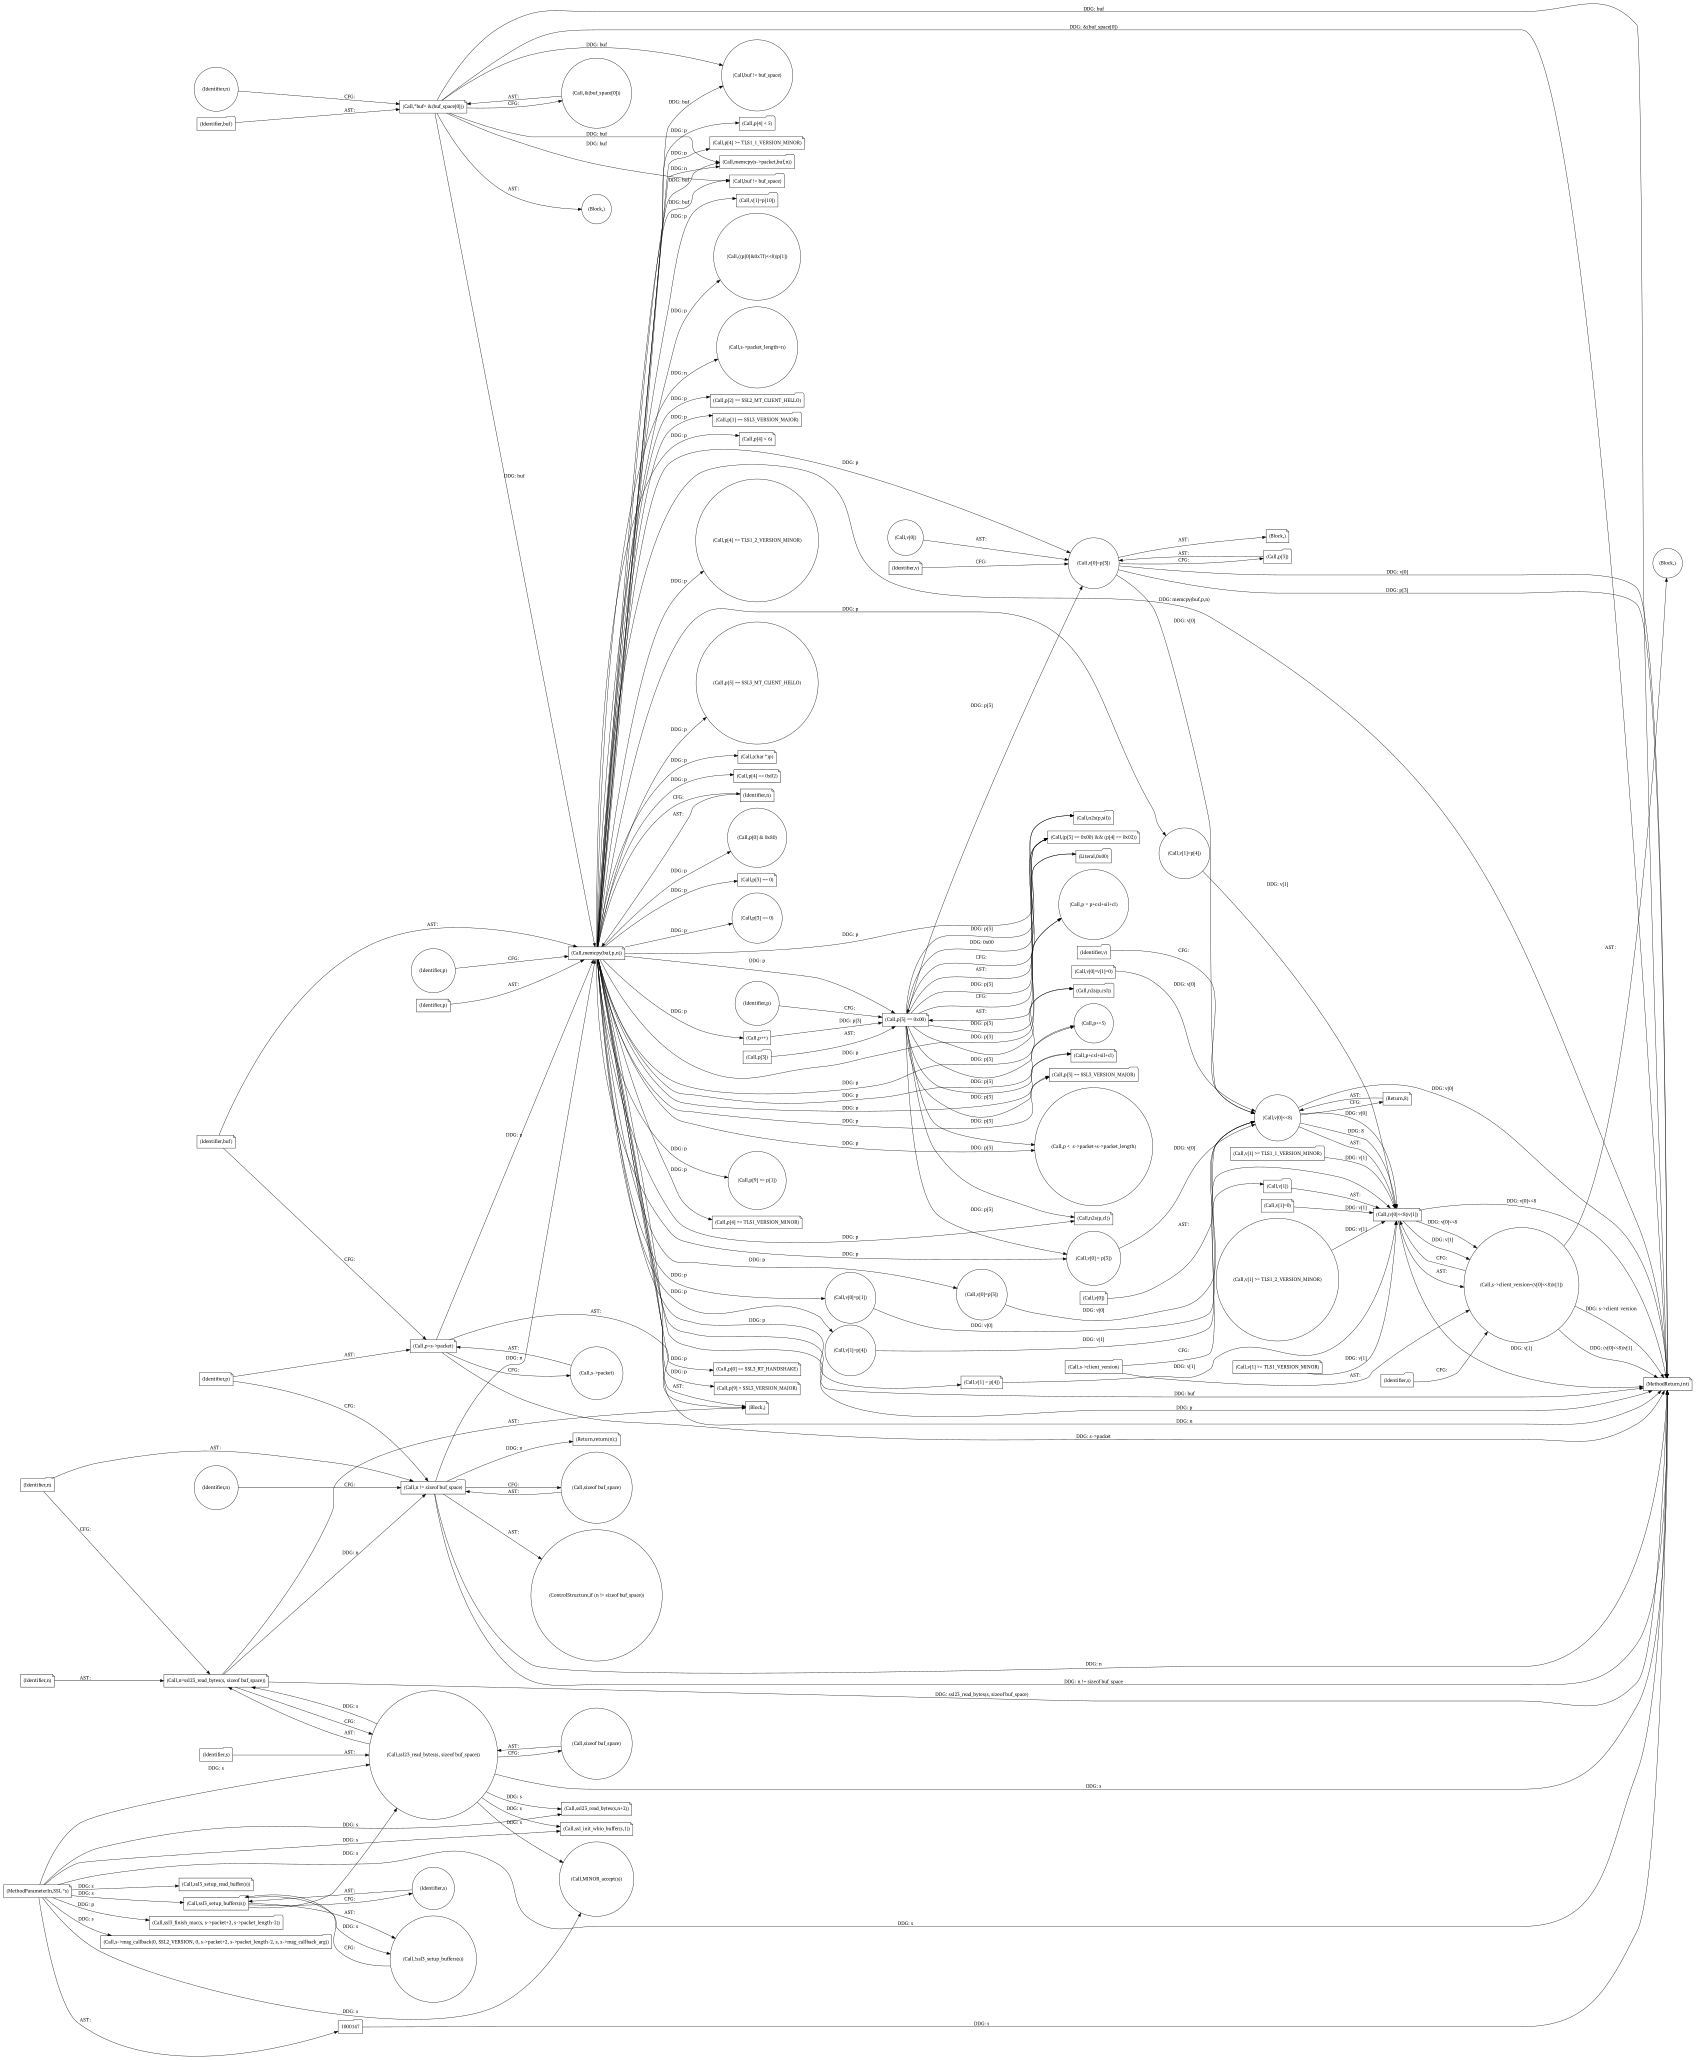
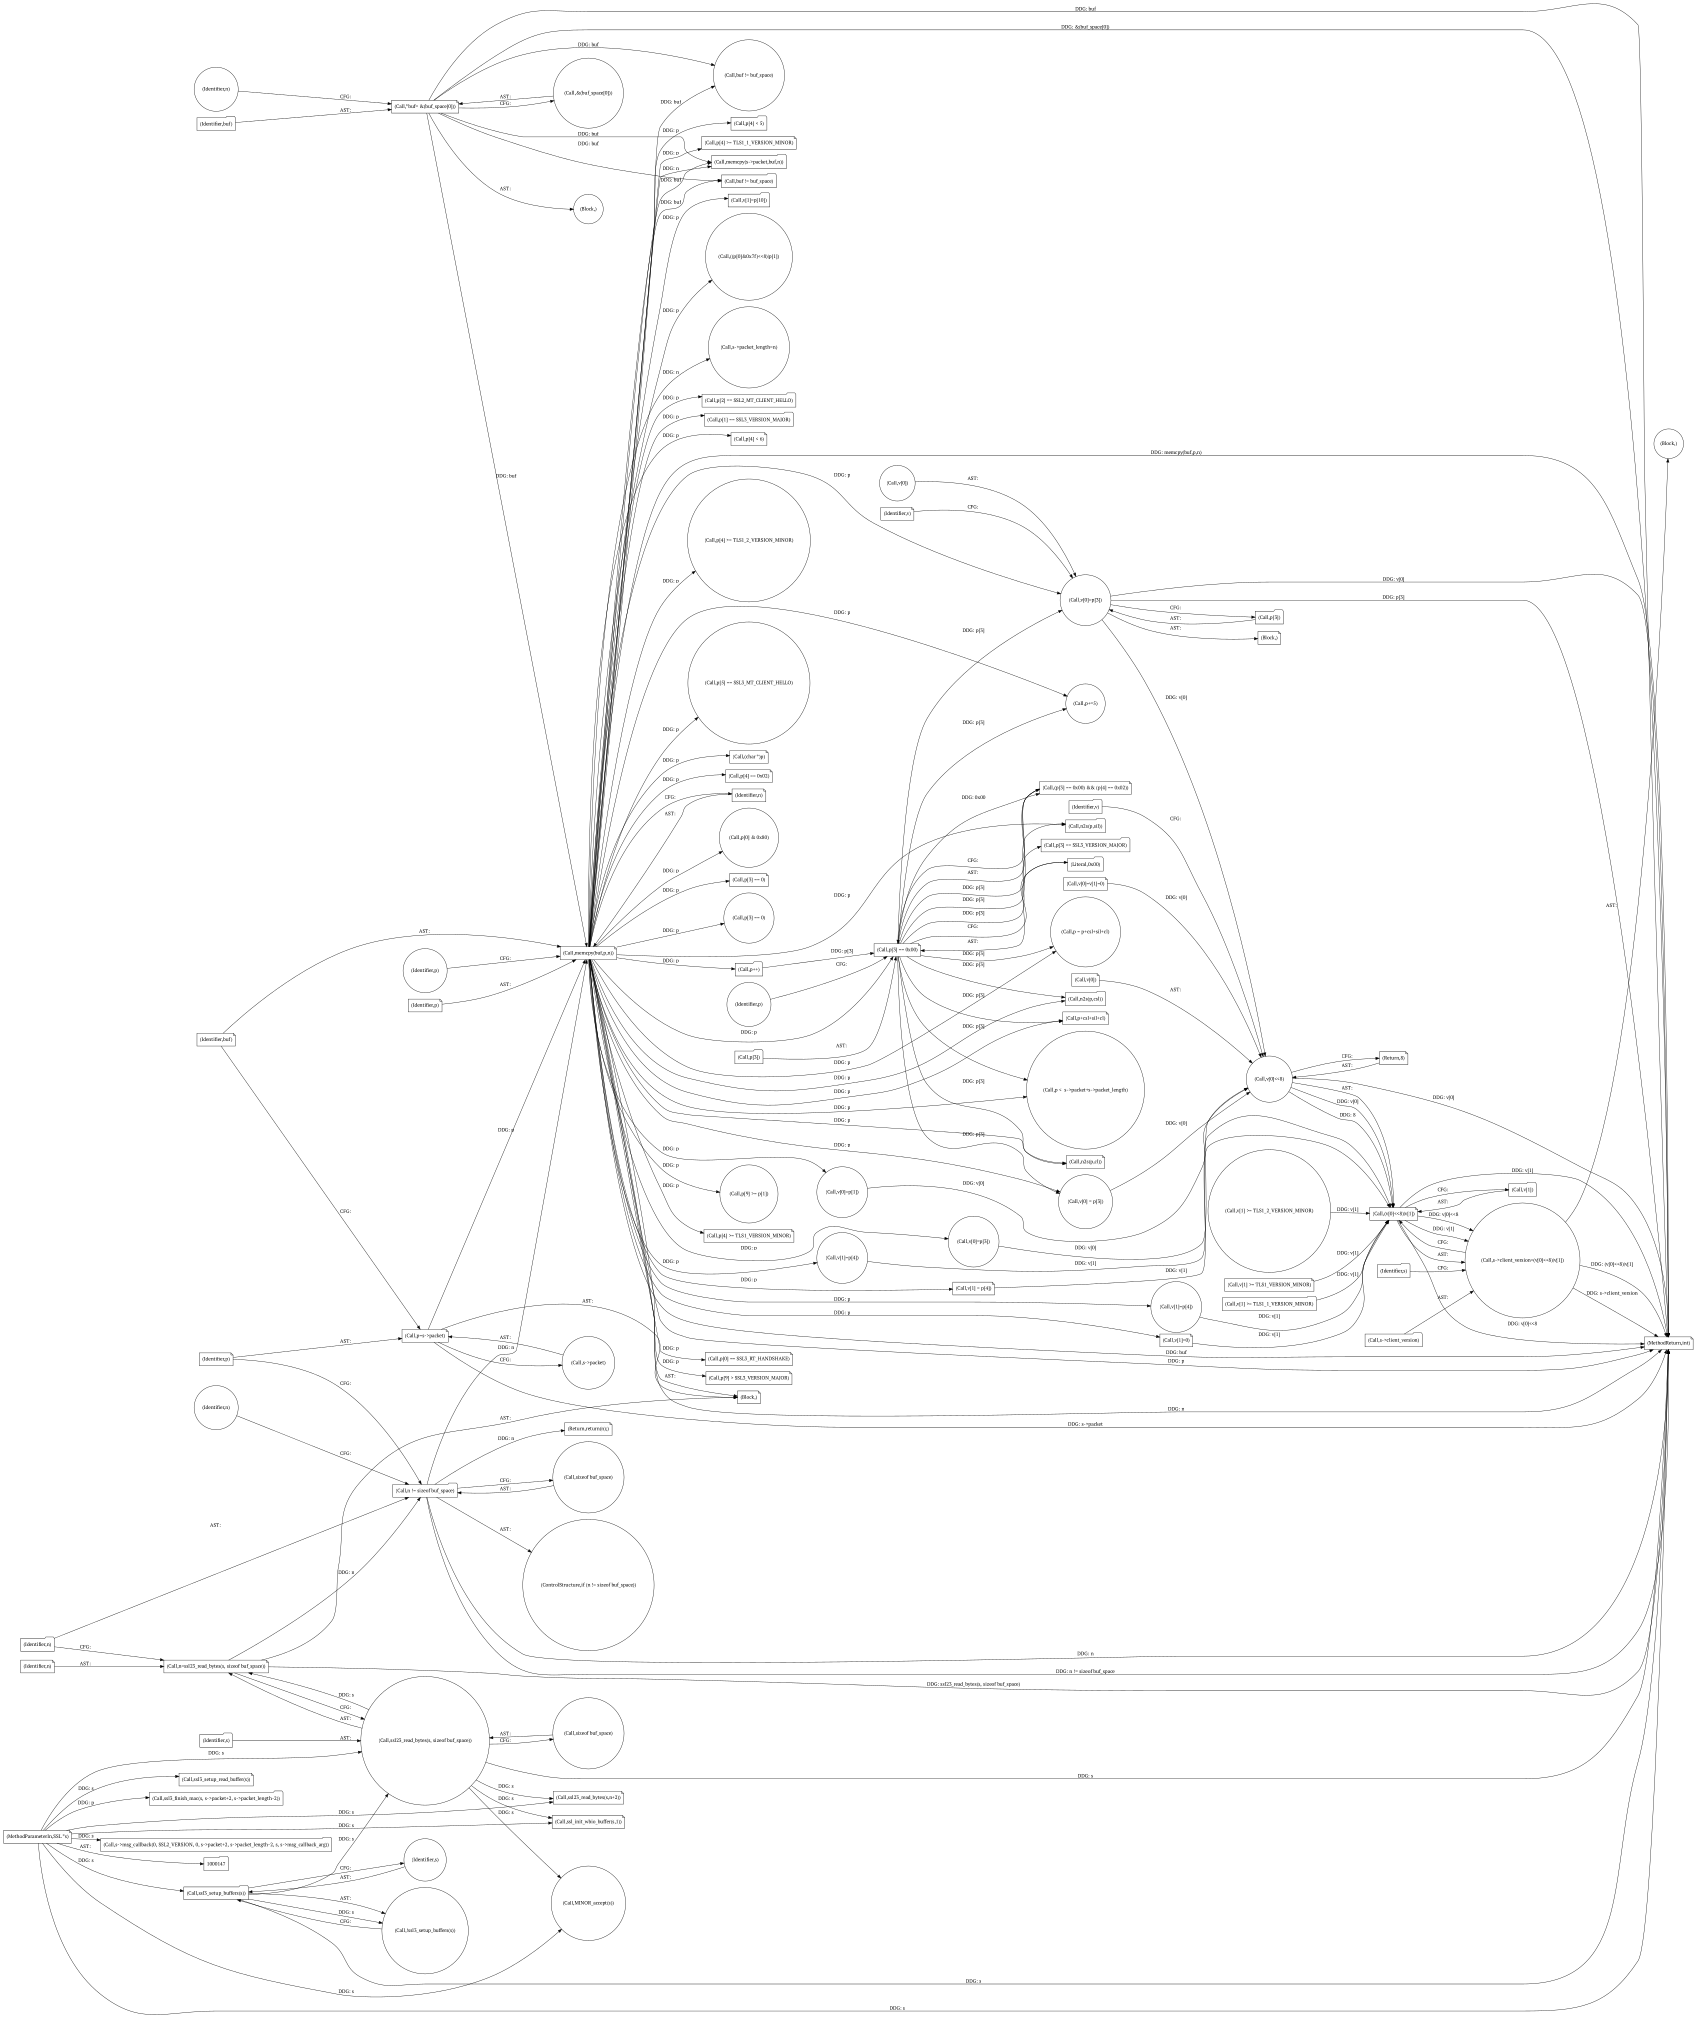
(791, 1121) -> (735, 1315)
(1214, 1325) -> (1454, 1193)
(1292, 2027) -> (1211, 1984)
